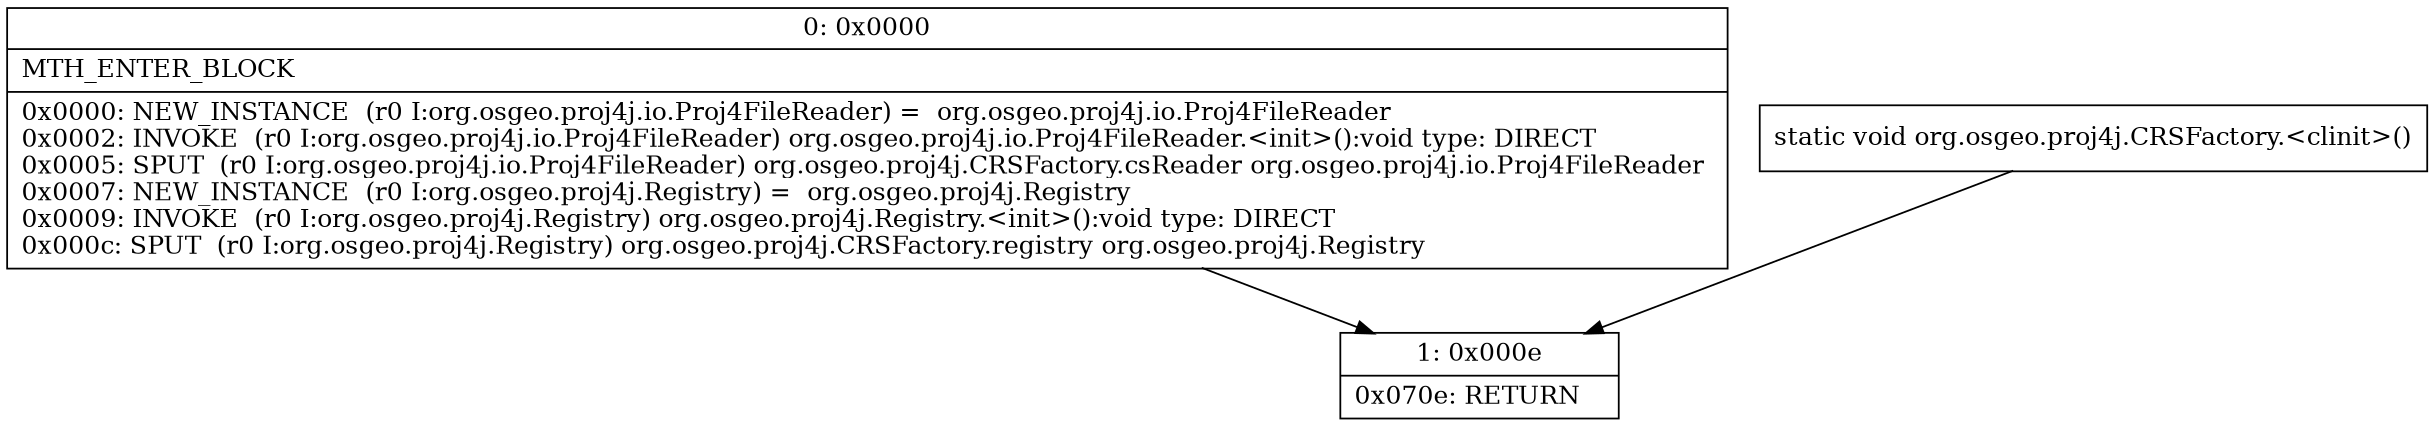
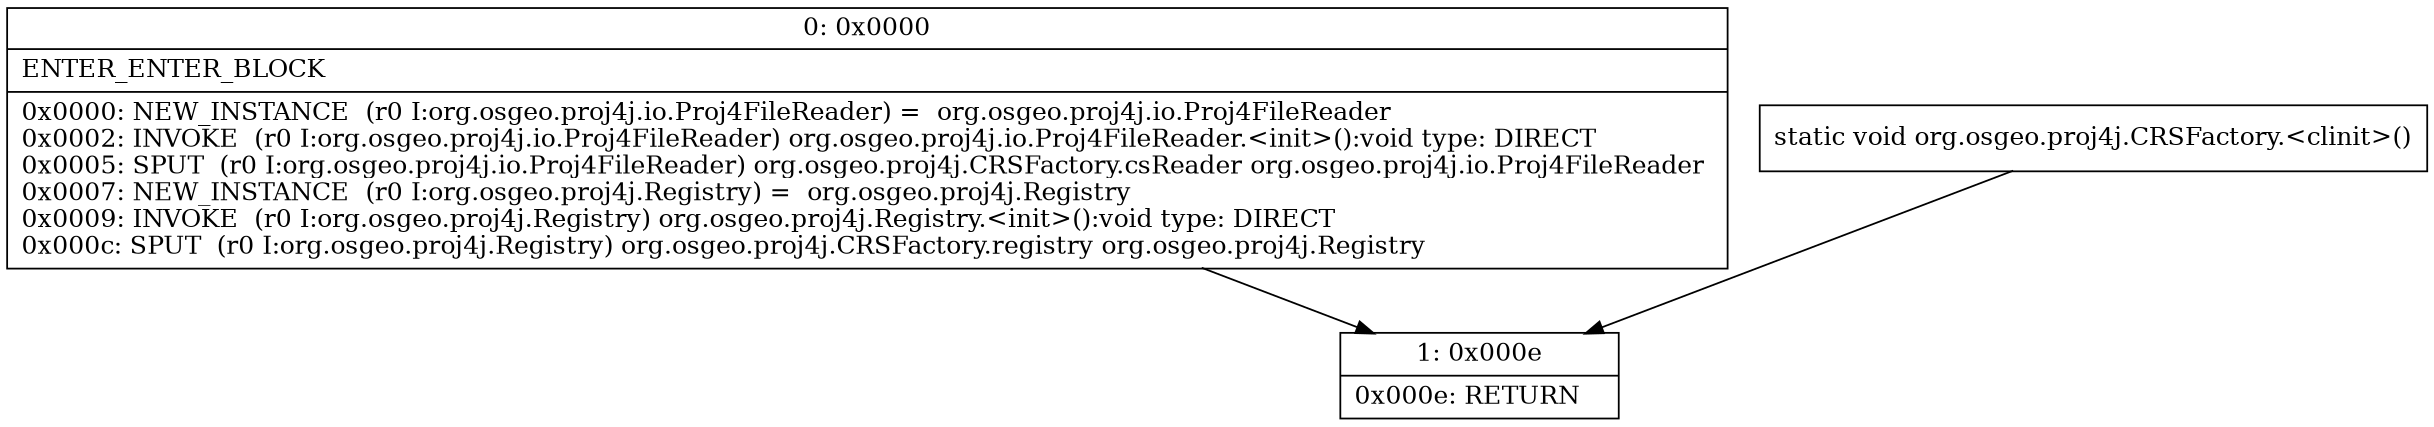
(159, 70) -> (174, 70)
(1480, 396) -> (1480, 396)
